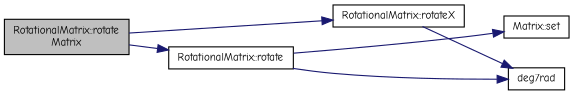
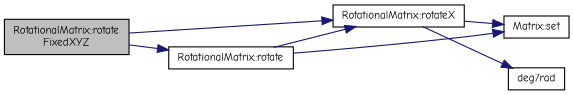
none -> (478, 22)
(67, 37) -> (67, 37)
(395, 77) -> (310, 38)
